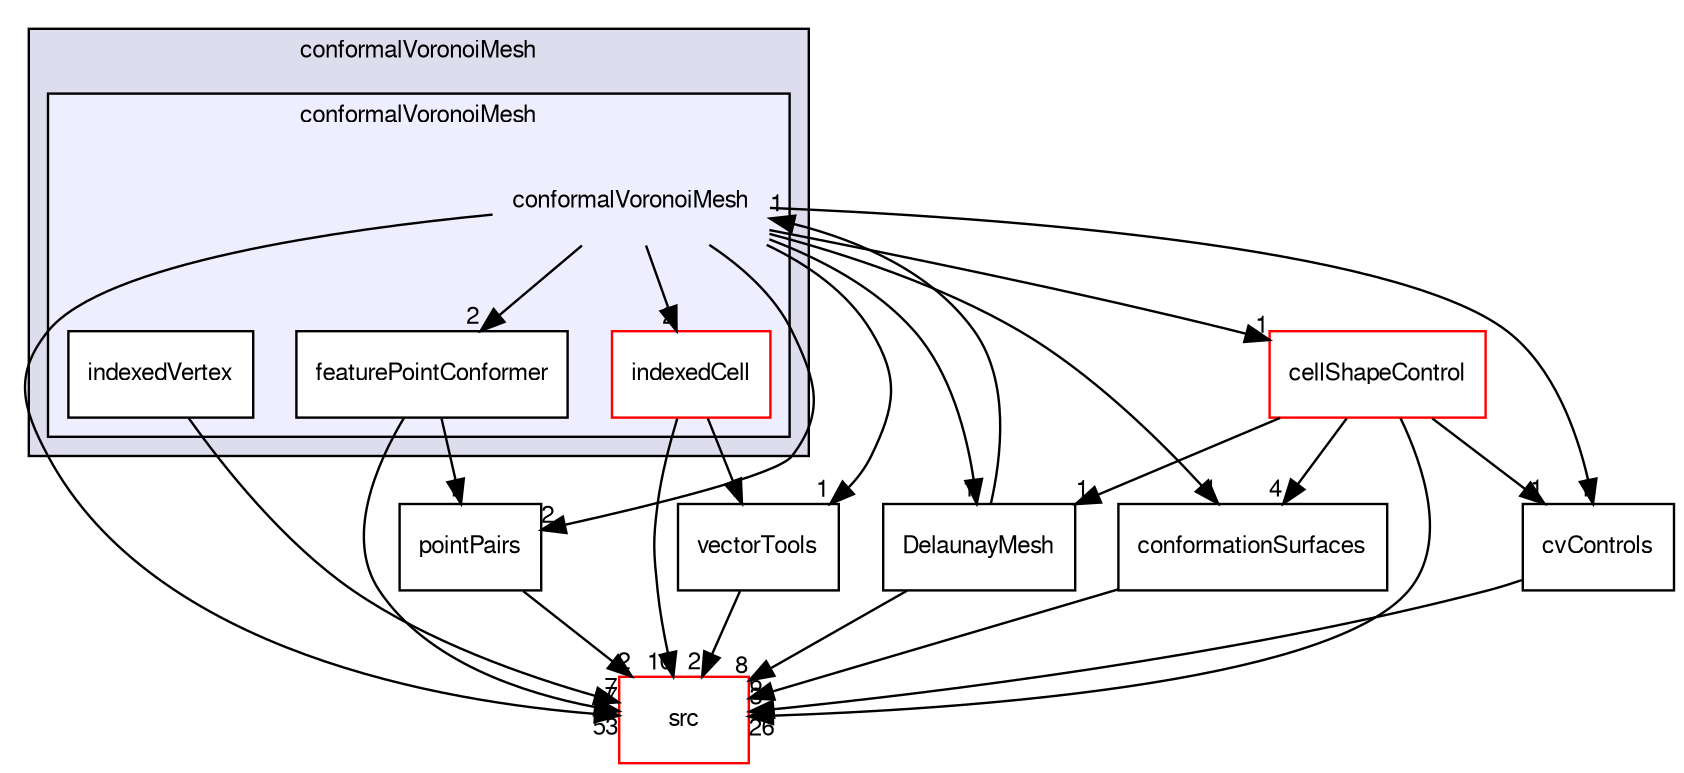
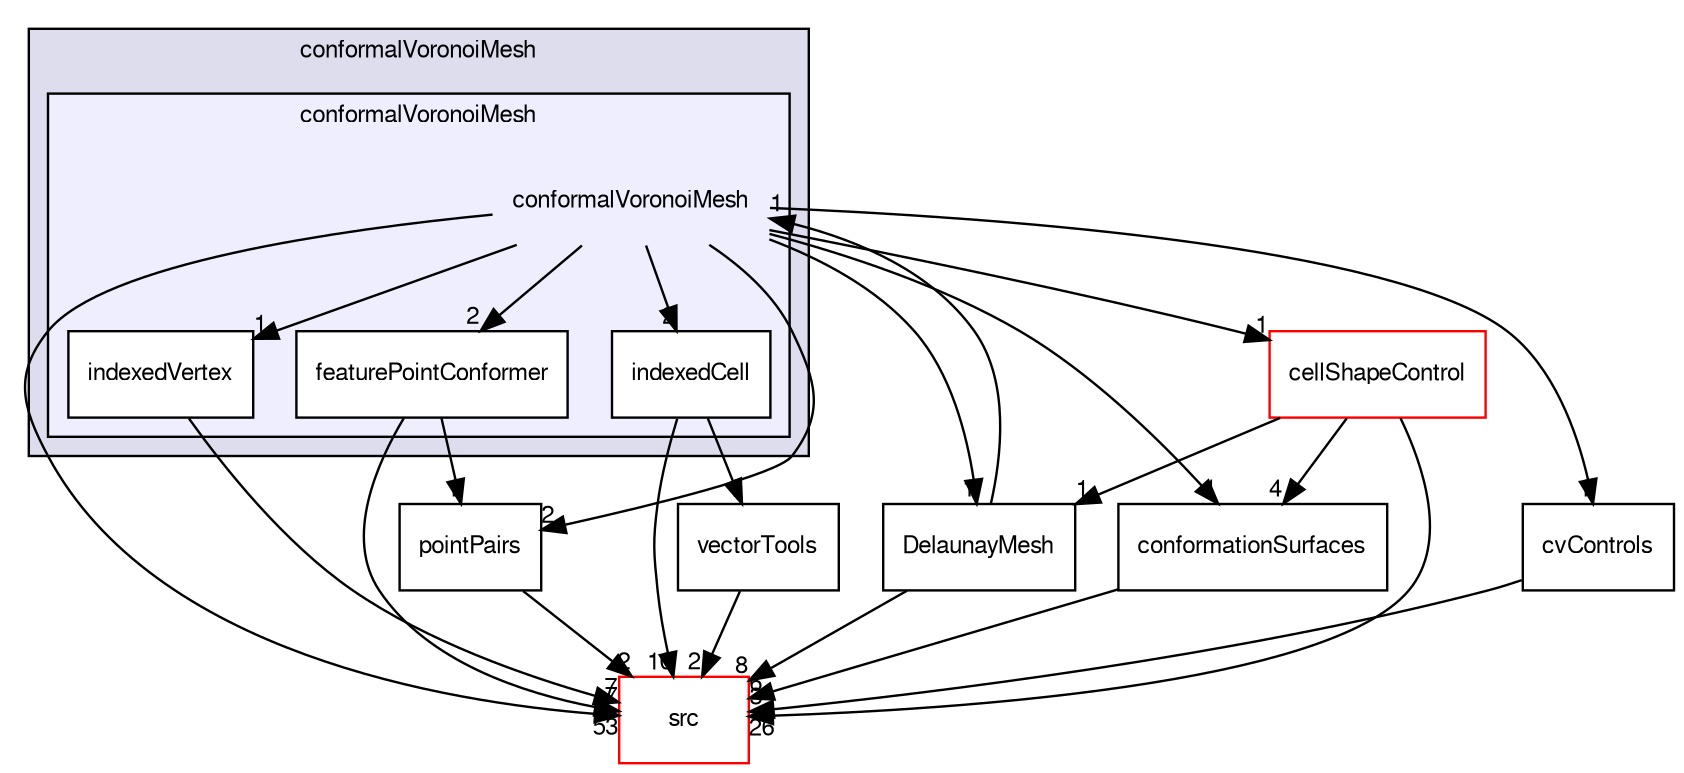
(879, 346) -> (397, 288)
(691, 374) -> (691, 374)
(1479, 454) -> none
